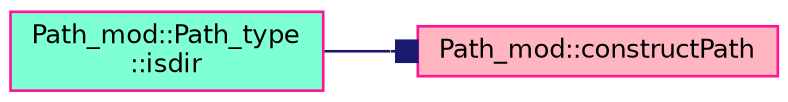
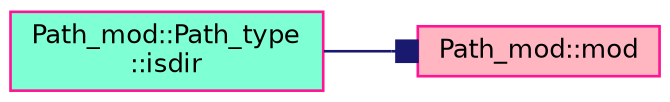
(598, 51) -> (539, 51)
